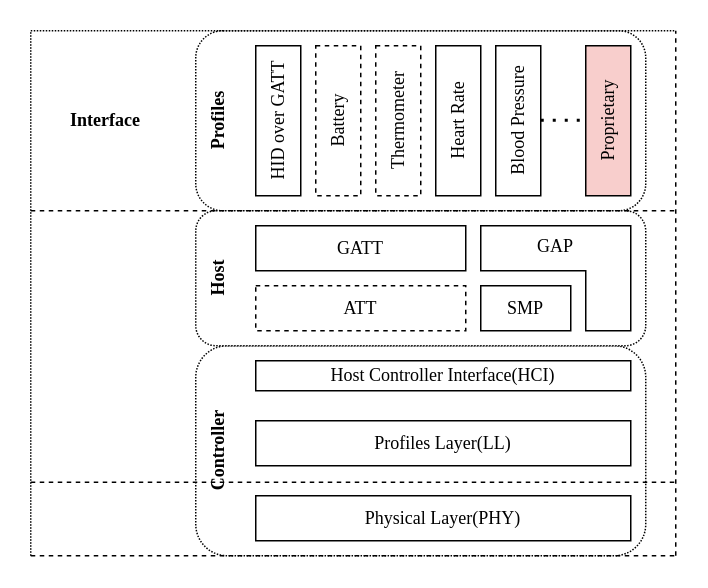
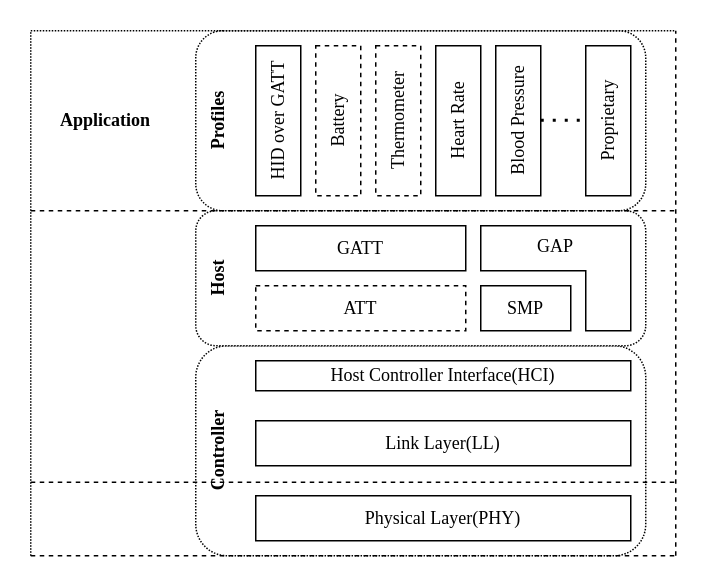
(106, 121) -> (106, 121)
(608, 121) -> (608, 121)
(443, 443) -> (443, 443)
